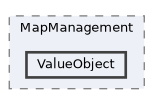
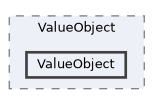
(77, 28) -> (77, 28)
